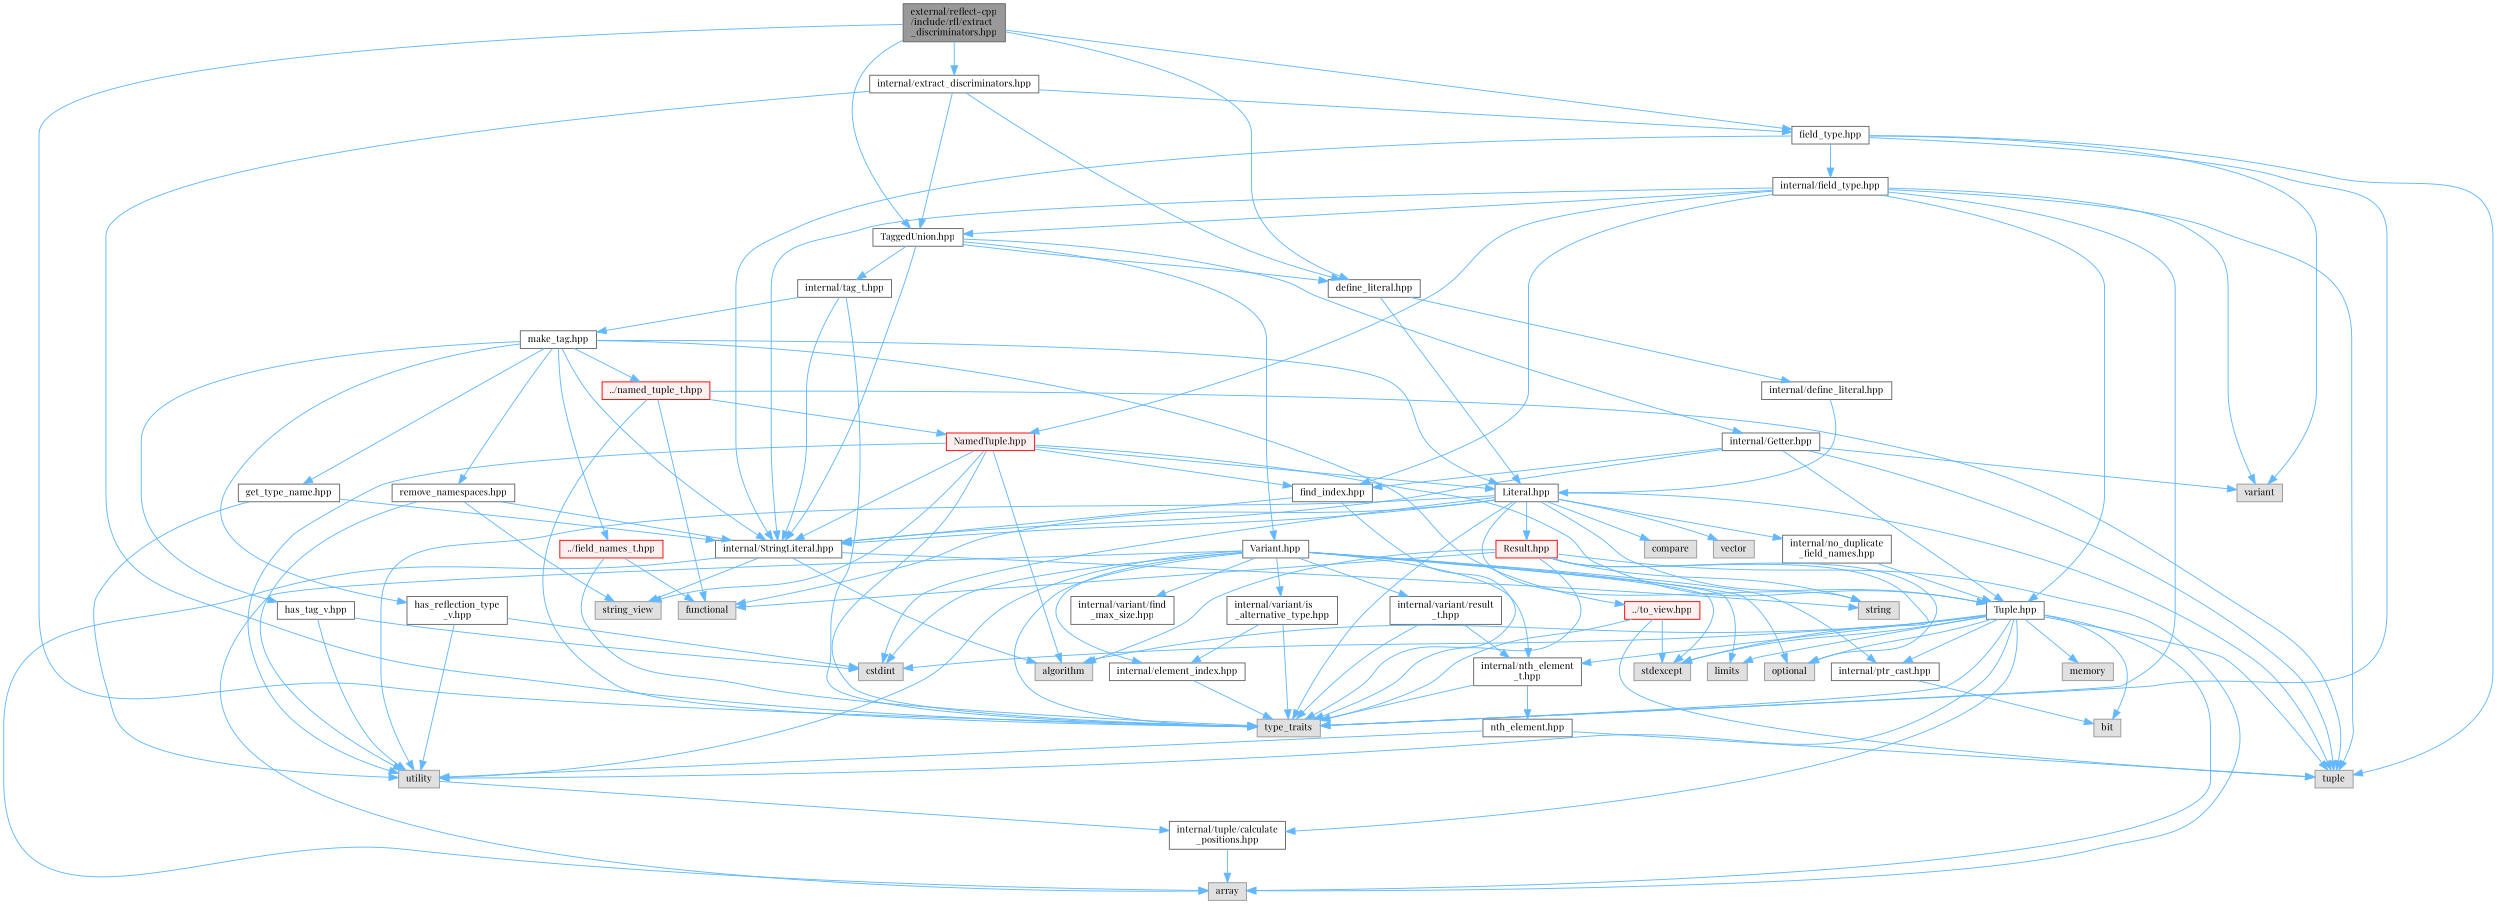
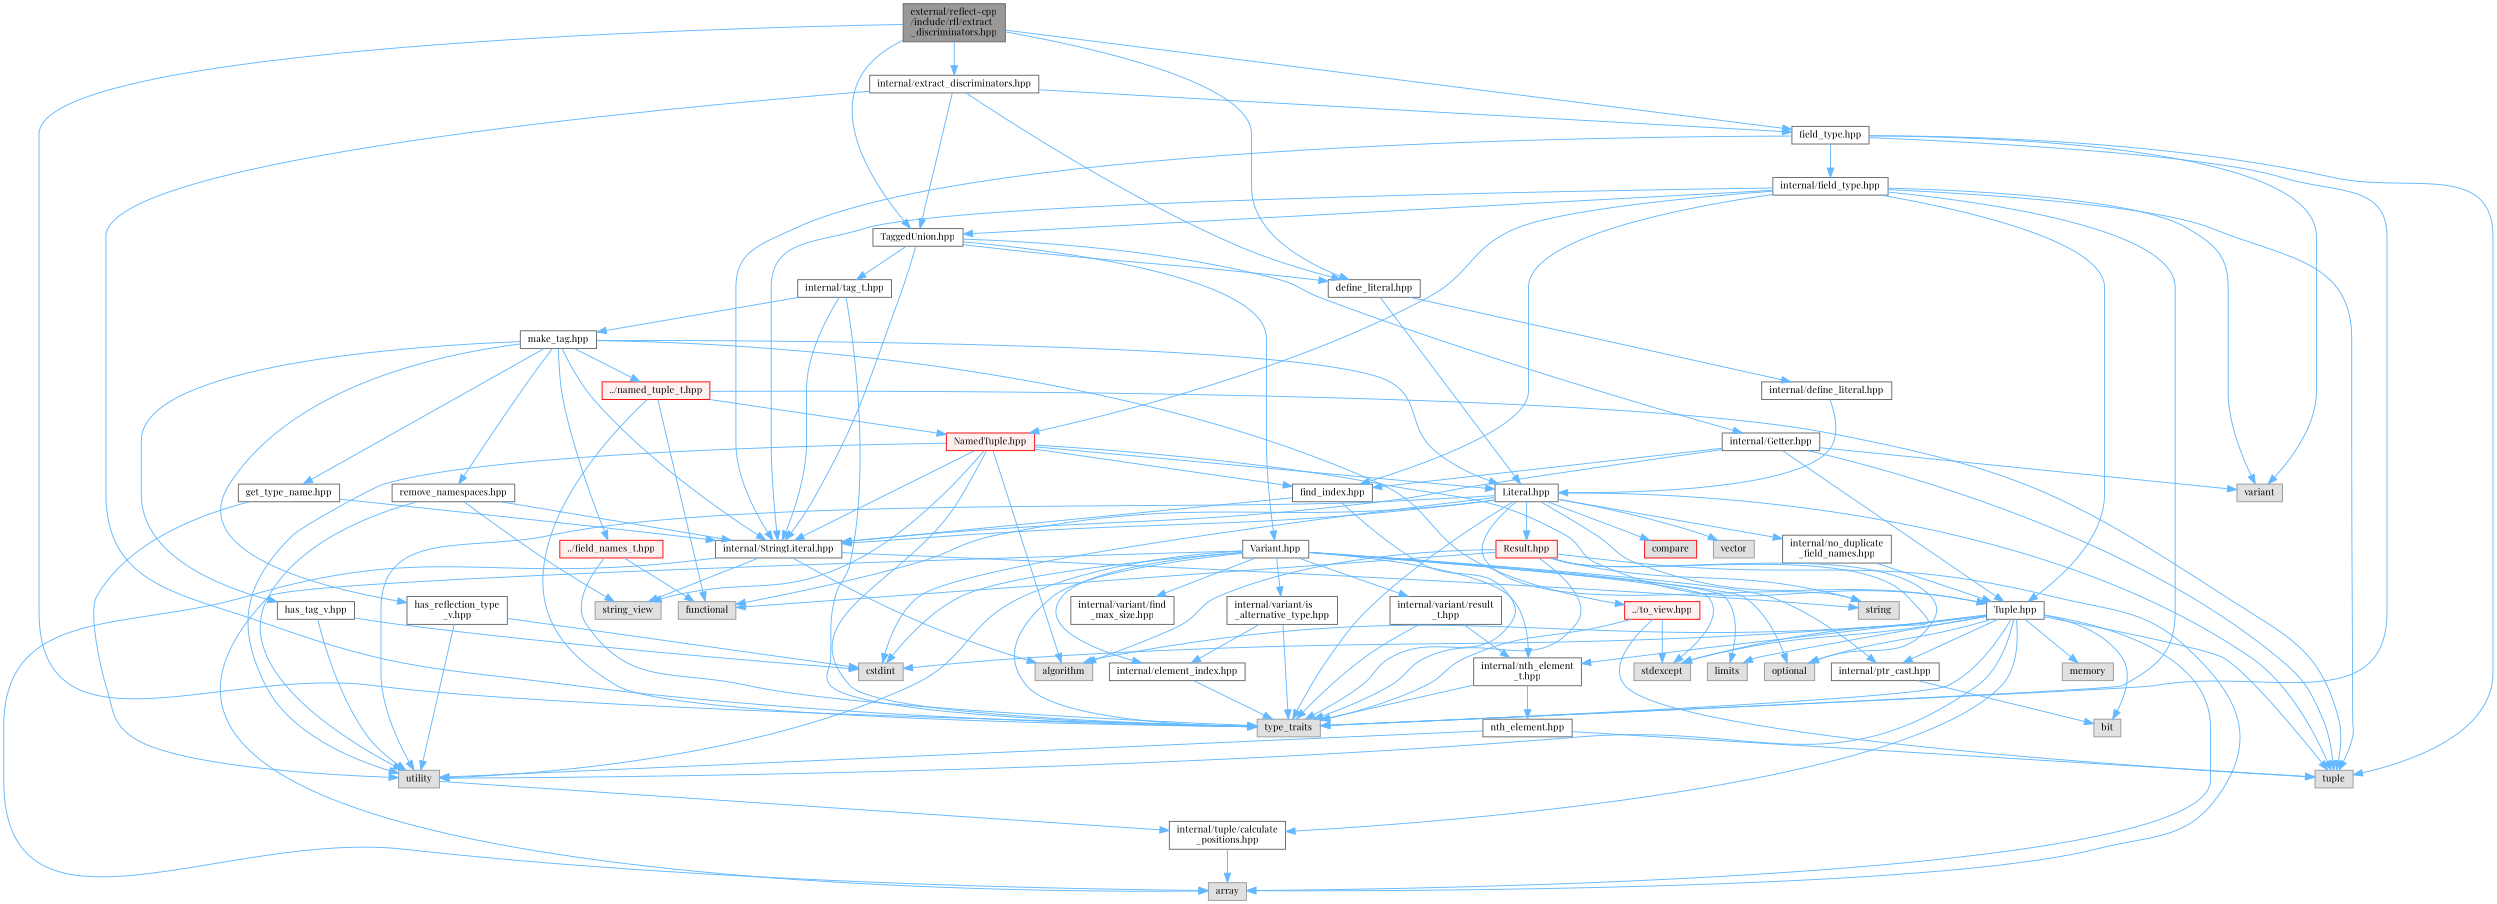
(1671, 549) -> (1671, 549)
